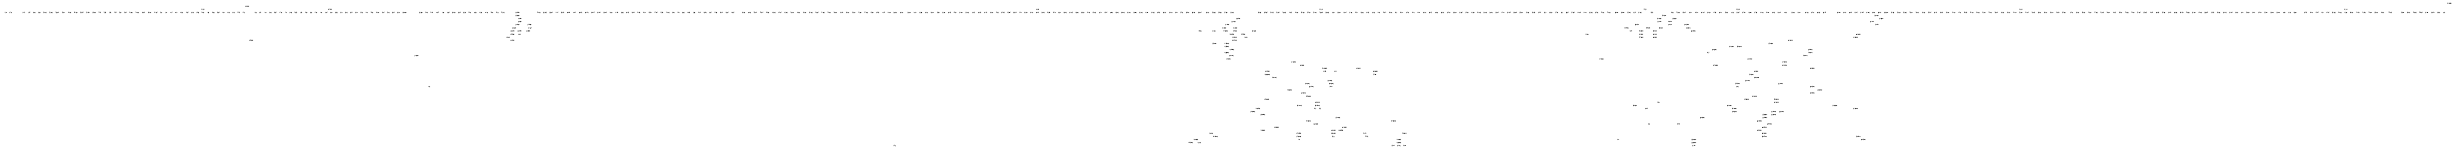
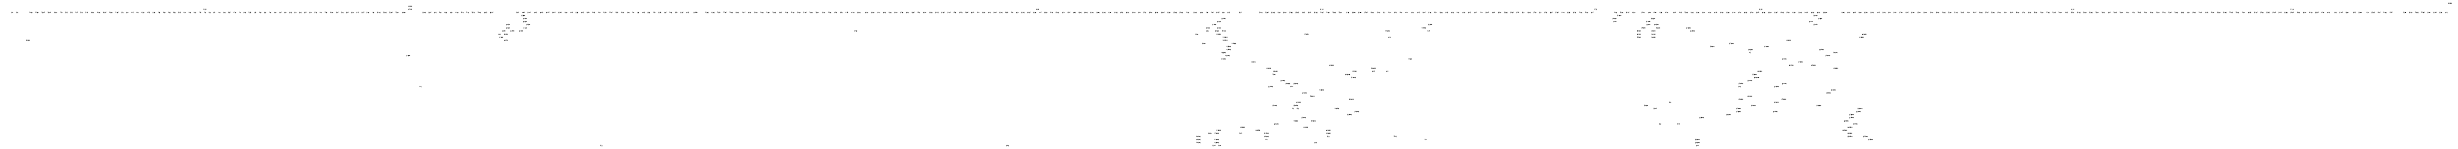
(991, 13) -> none
none -> (1931, 13)
